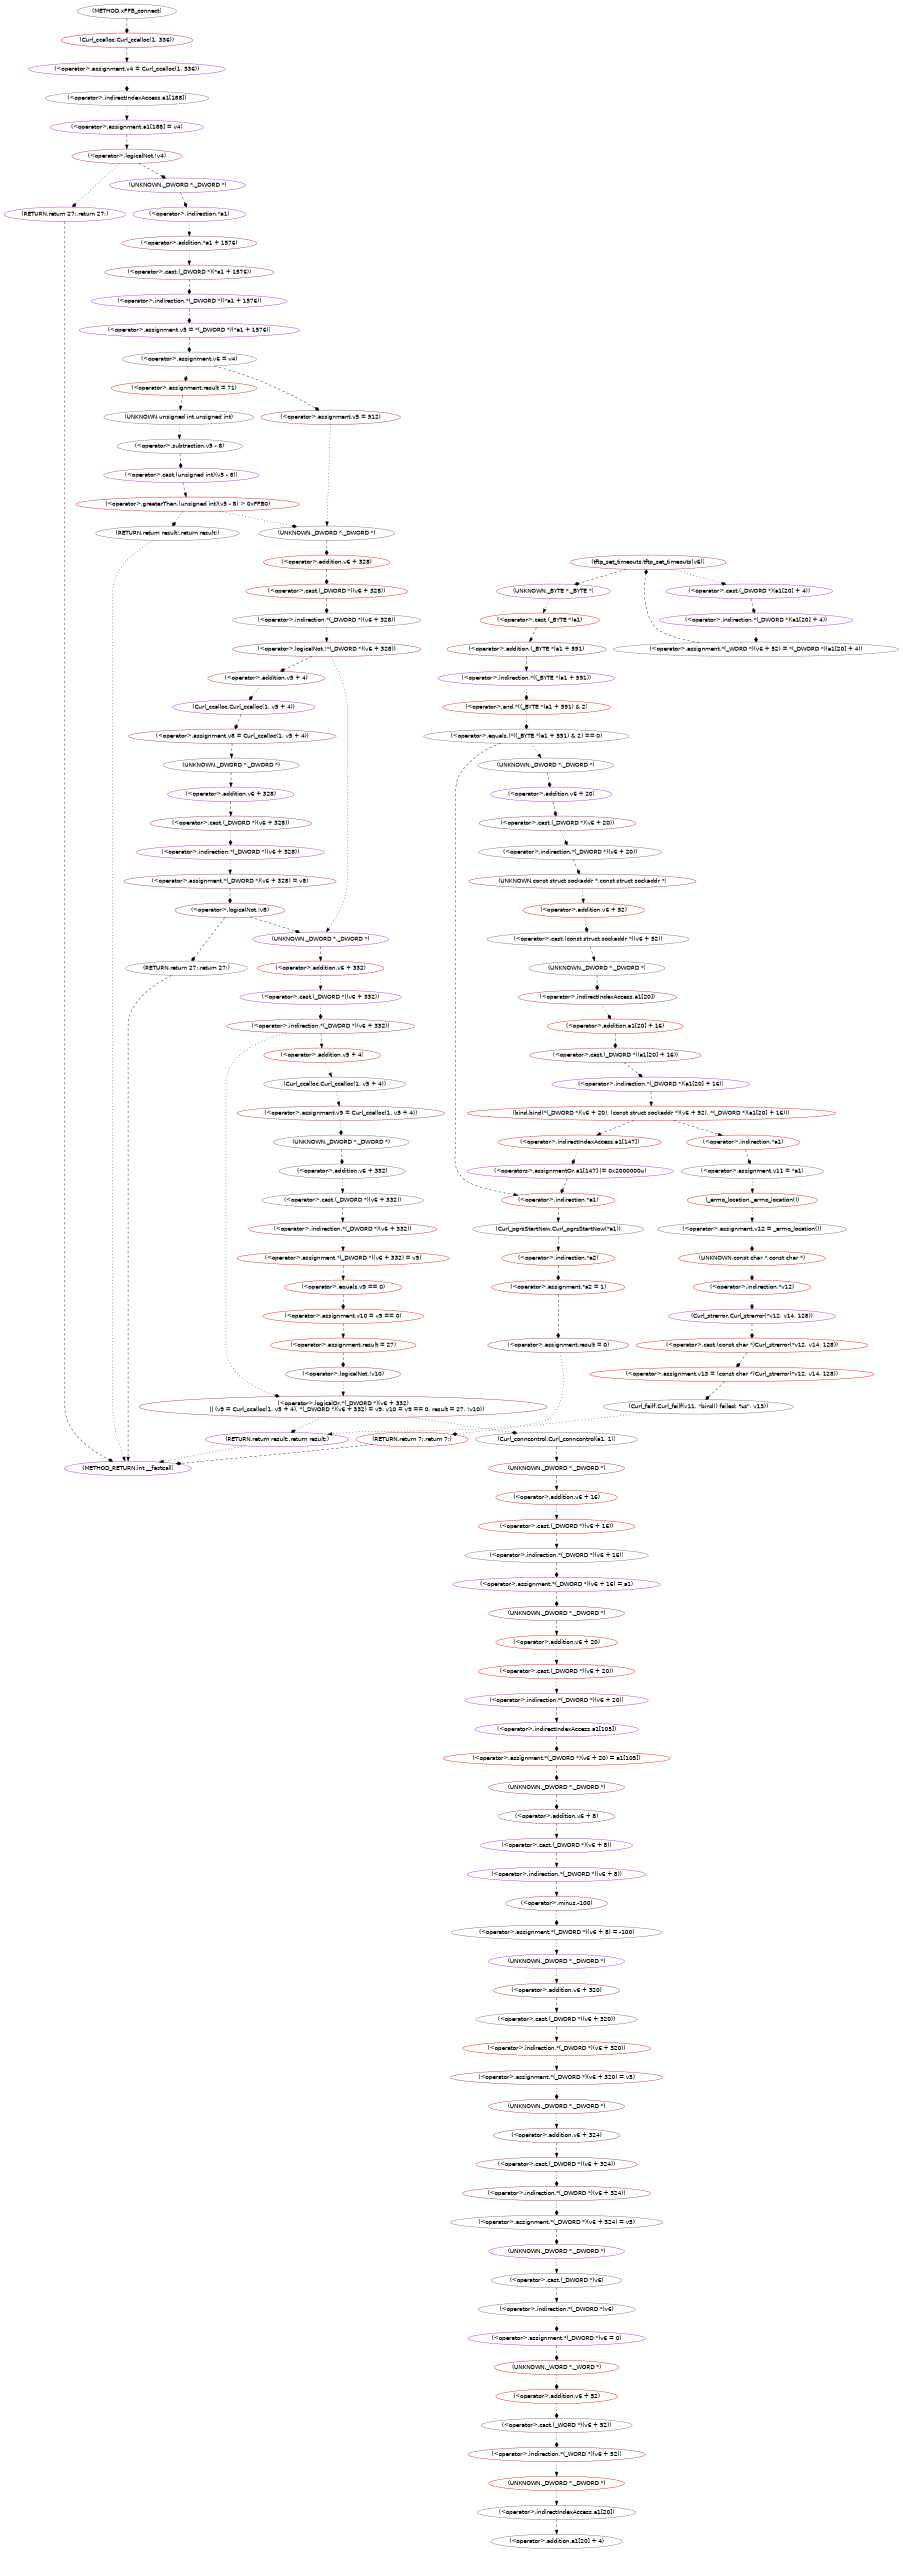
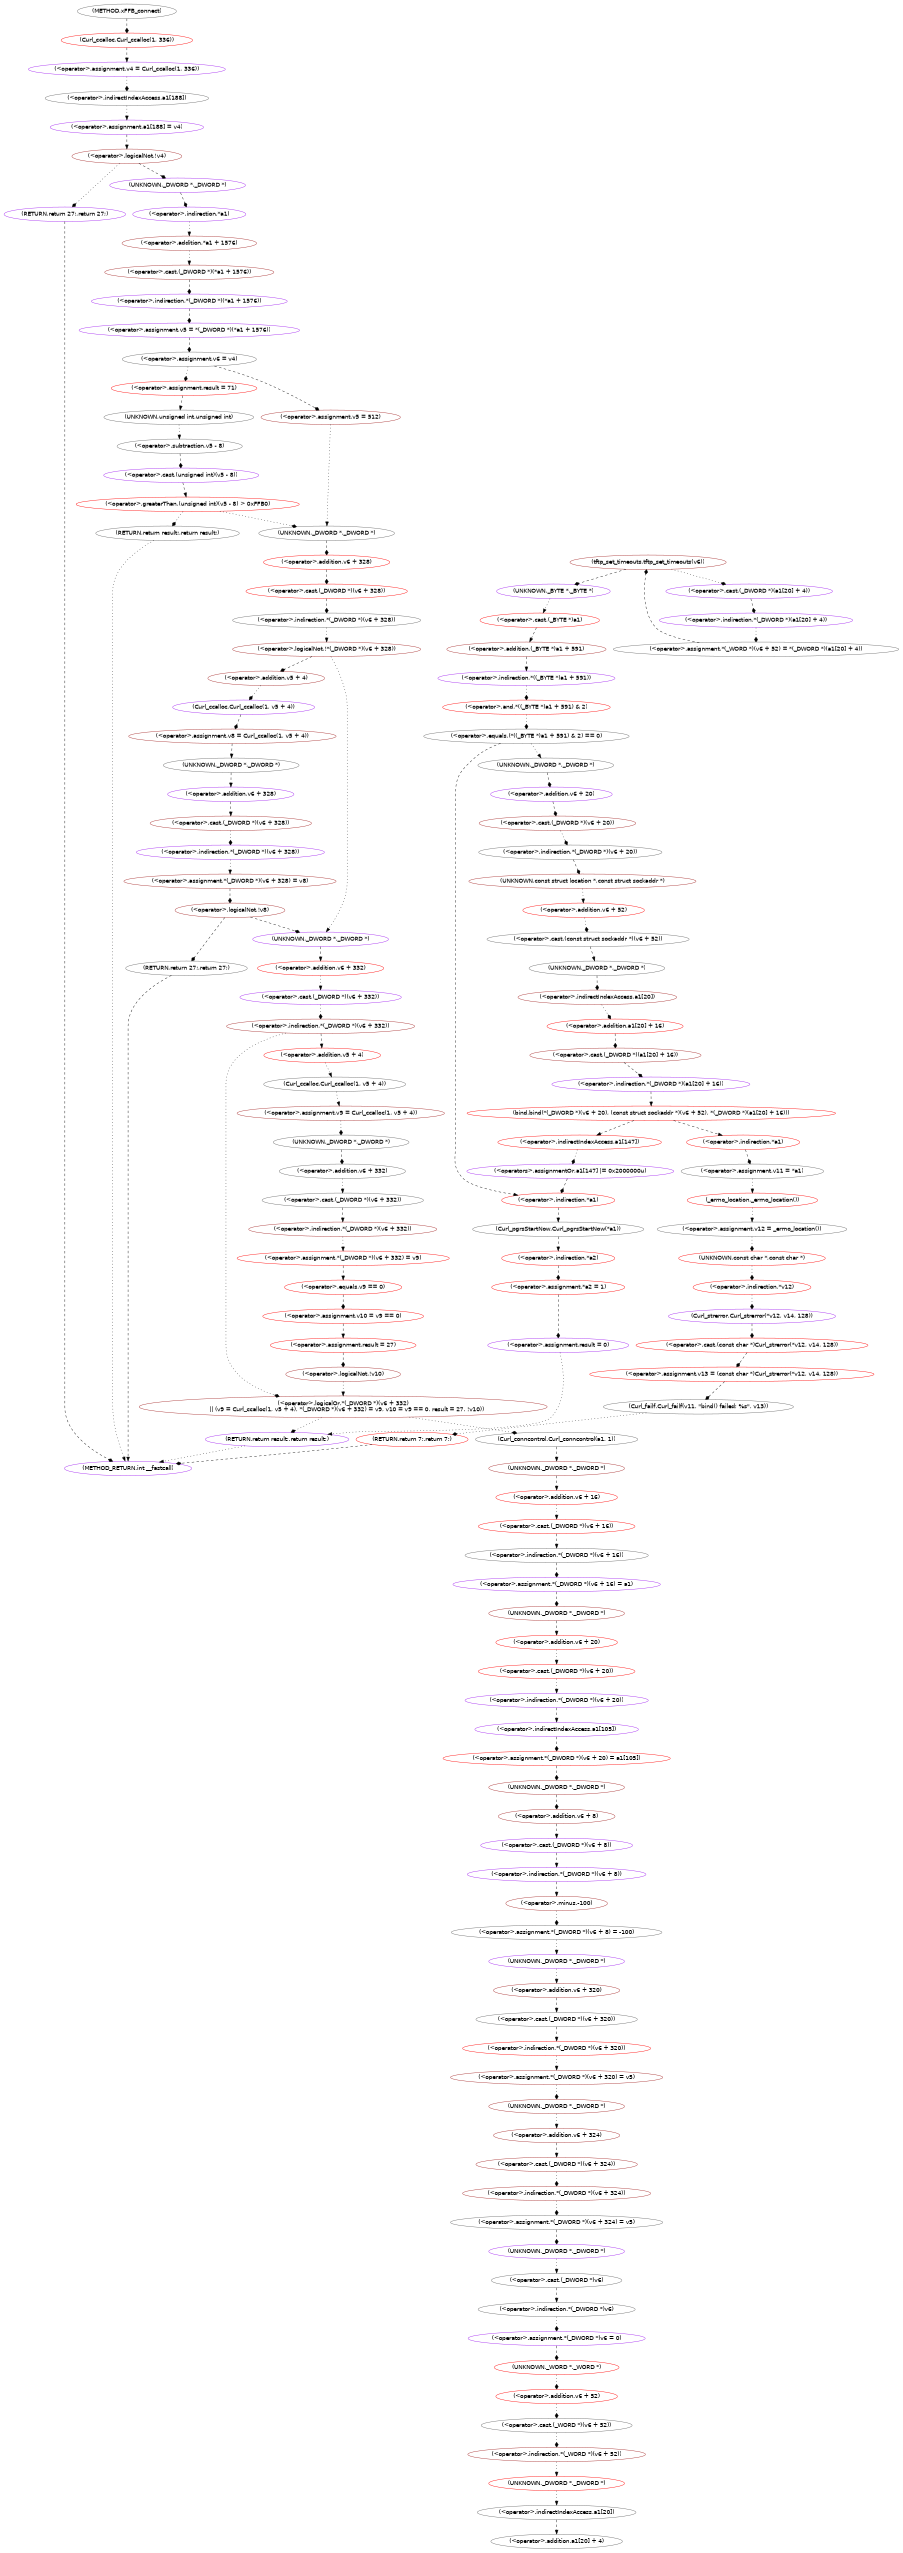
(582, 881) -> (582, 881)
(558, 1345) -> (558, 1345)
